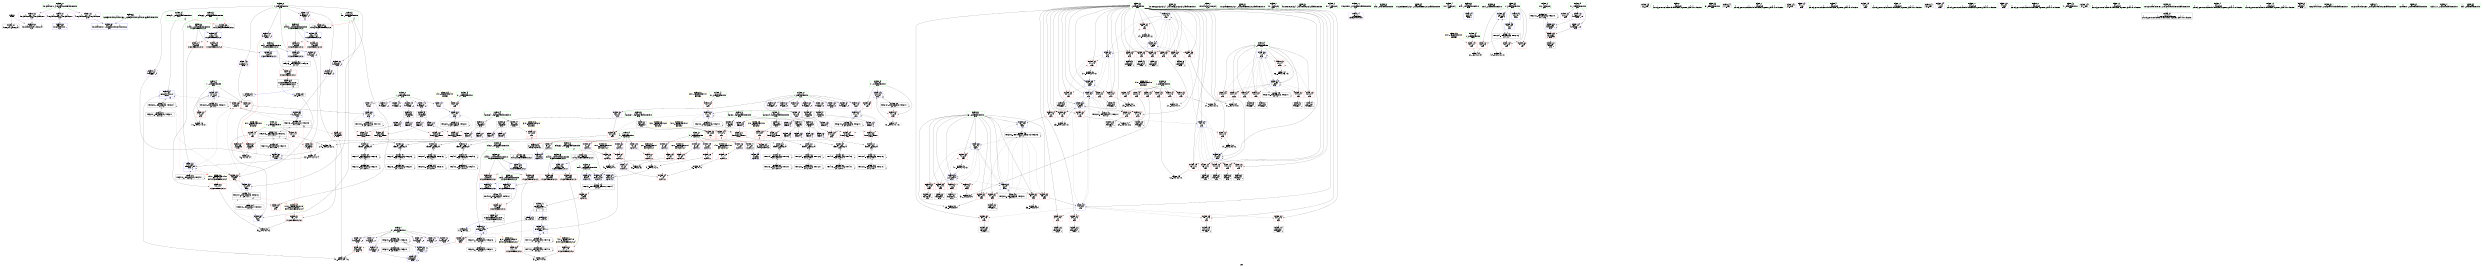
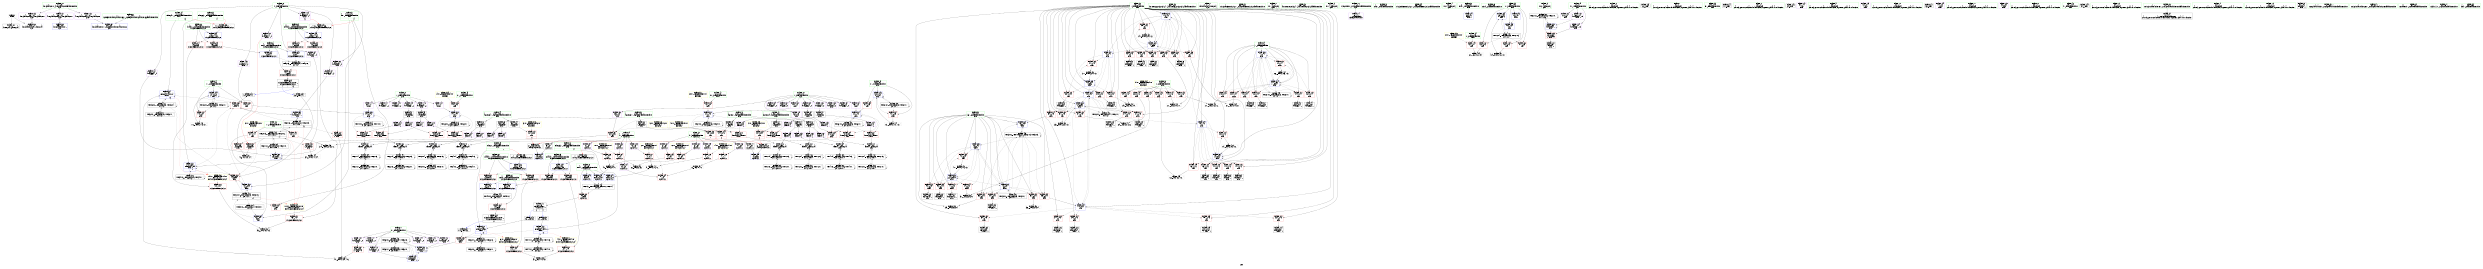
none -> (1614, 6)
(312, 157) -> (312, 157)
